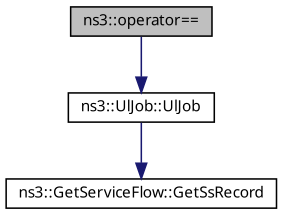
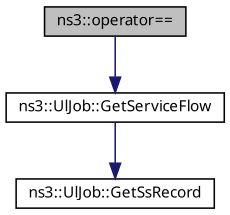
(141, 108) -> (115, 108)
(141, 194) -> (115, 194)
